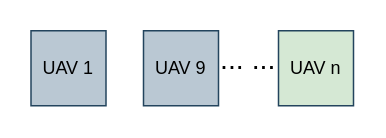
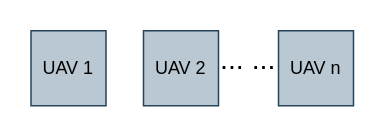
(181, 68) -> (181, 68)
(316, 68) -> (316, 68)
